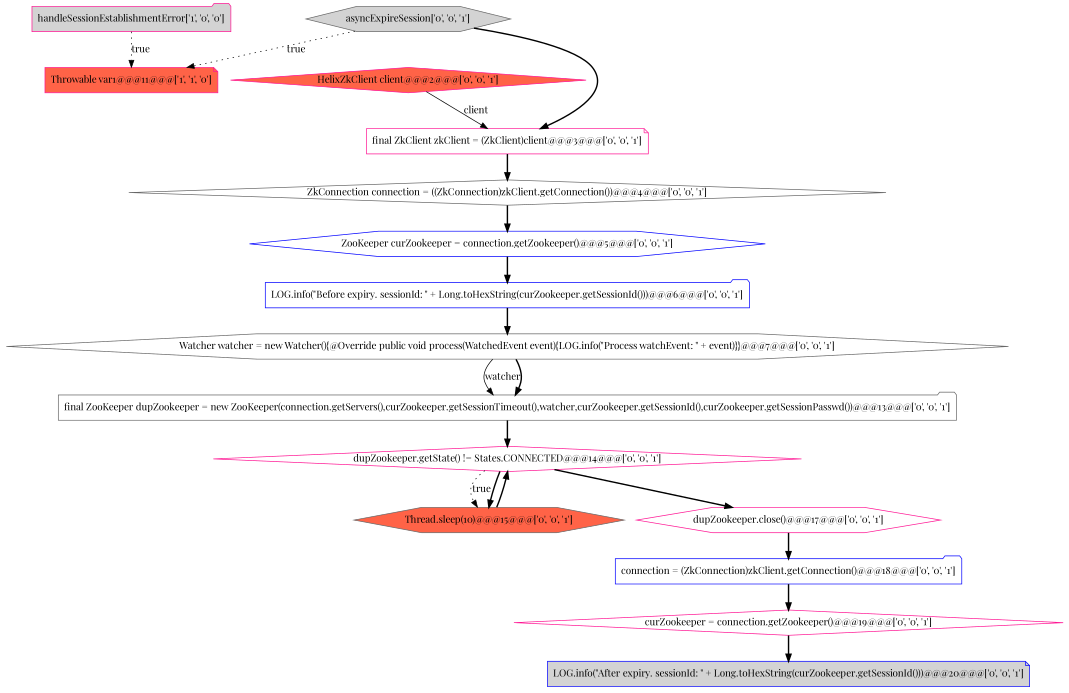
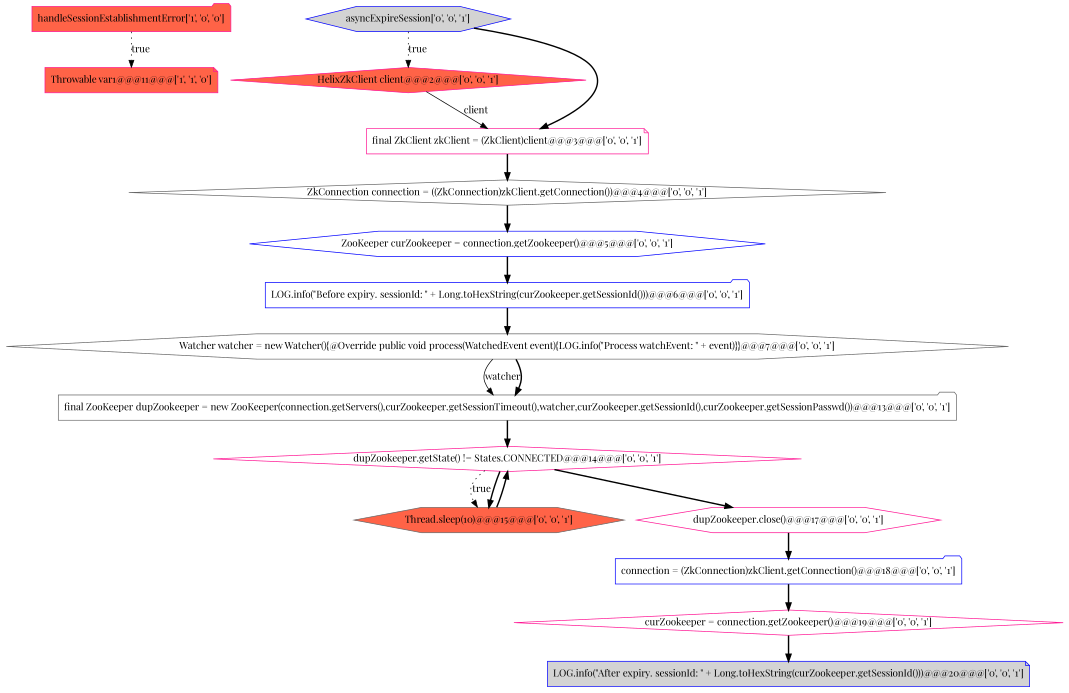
(131, 19) -> (131, 19)
(408, 19) -> (408, 19)
(274, 49) -> (408, 46)
